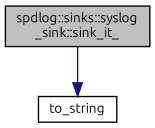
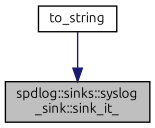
(78, 65) -> (78, 50)
